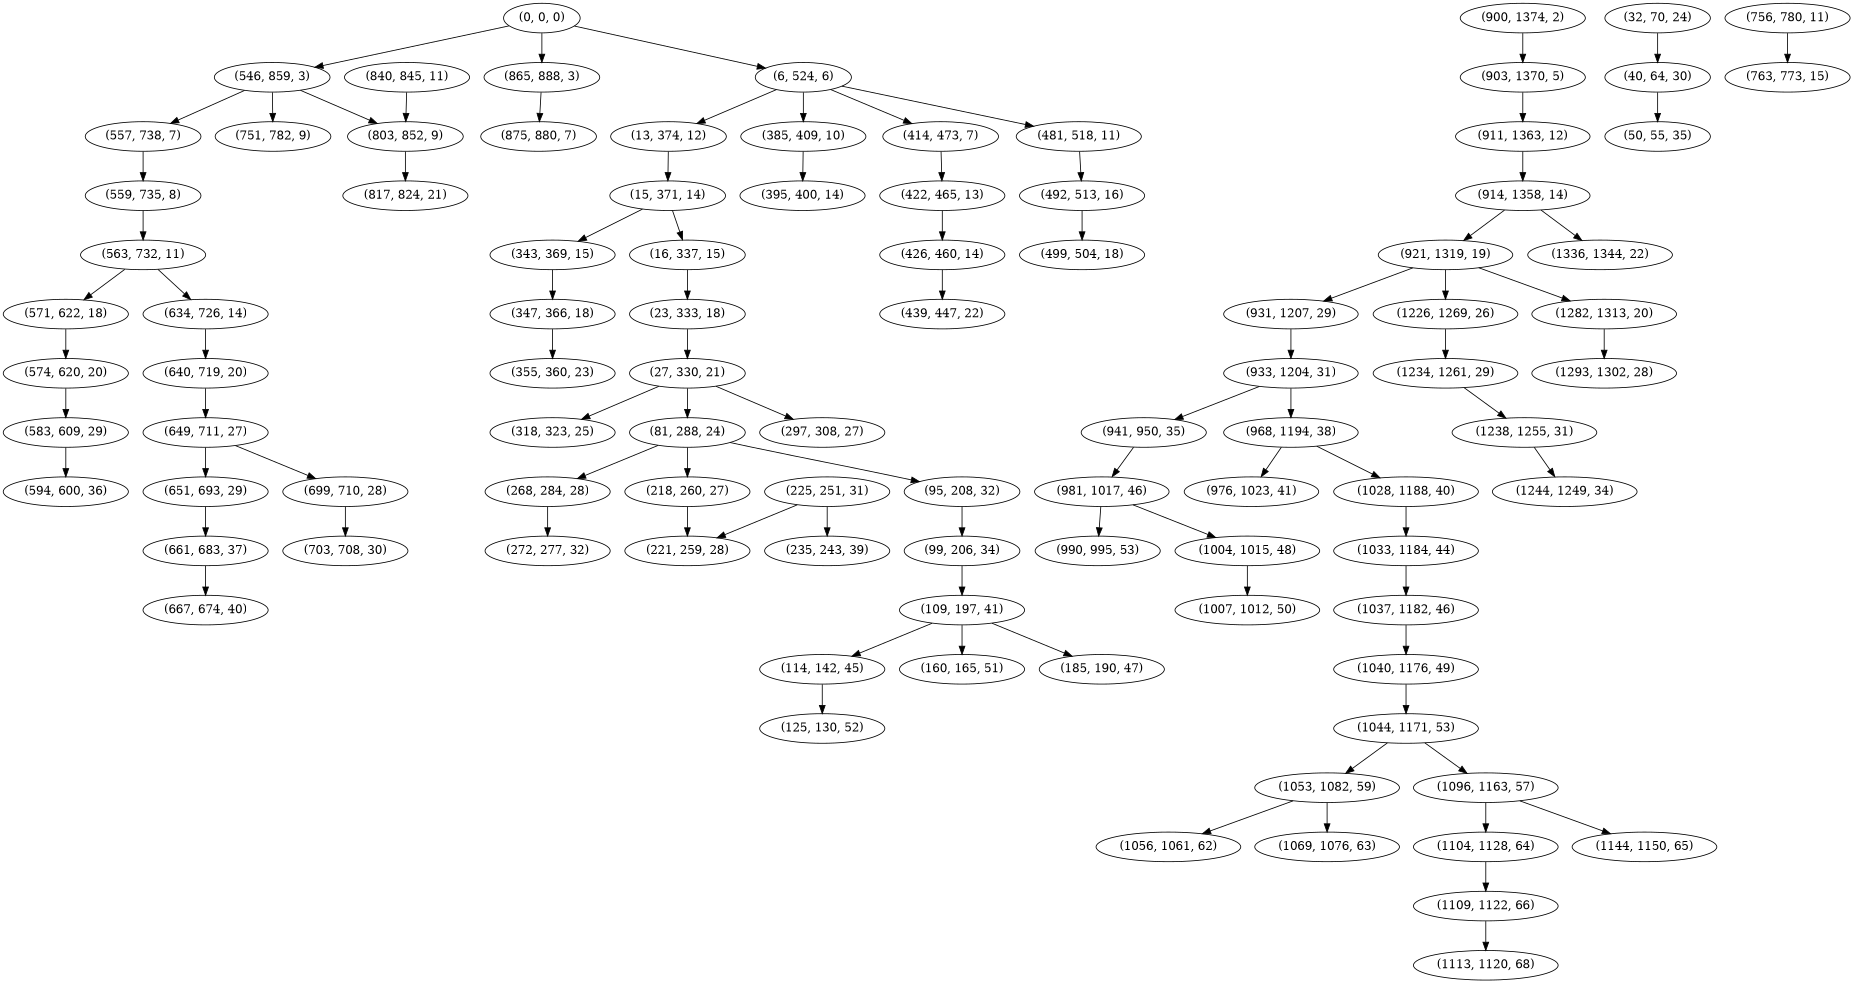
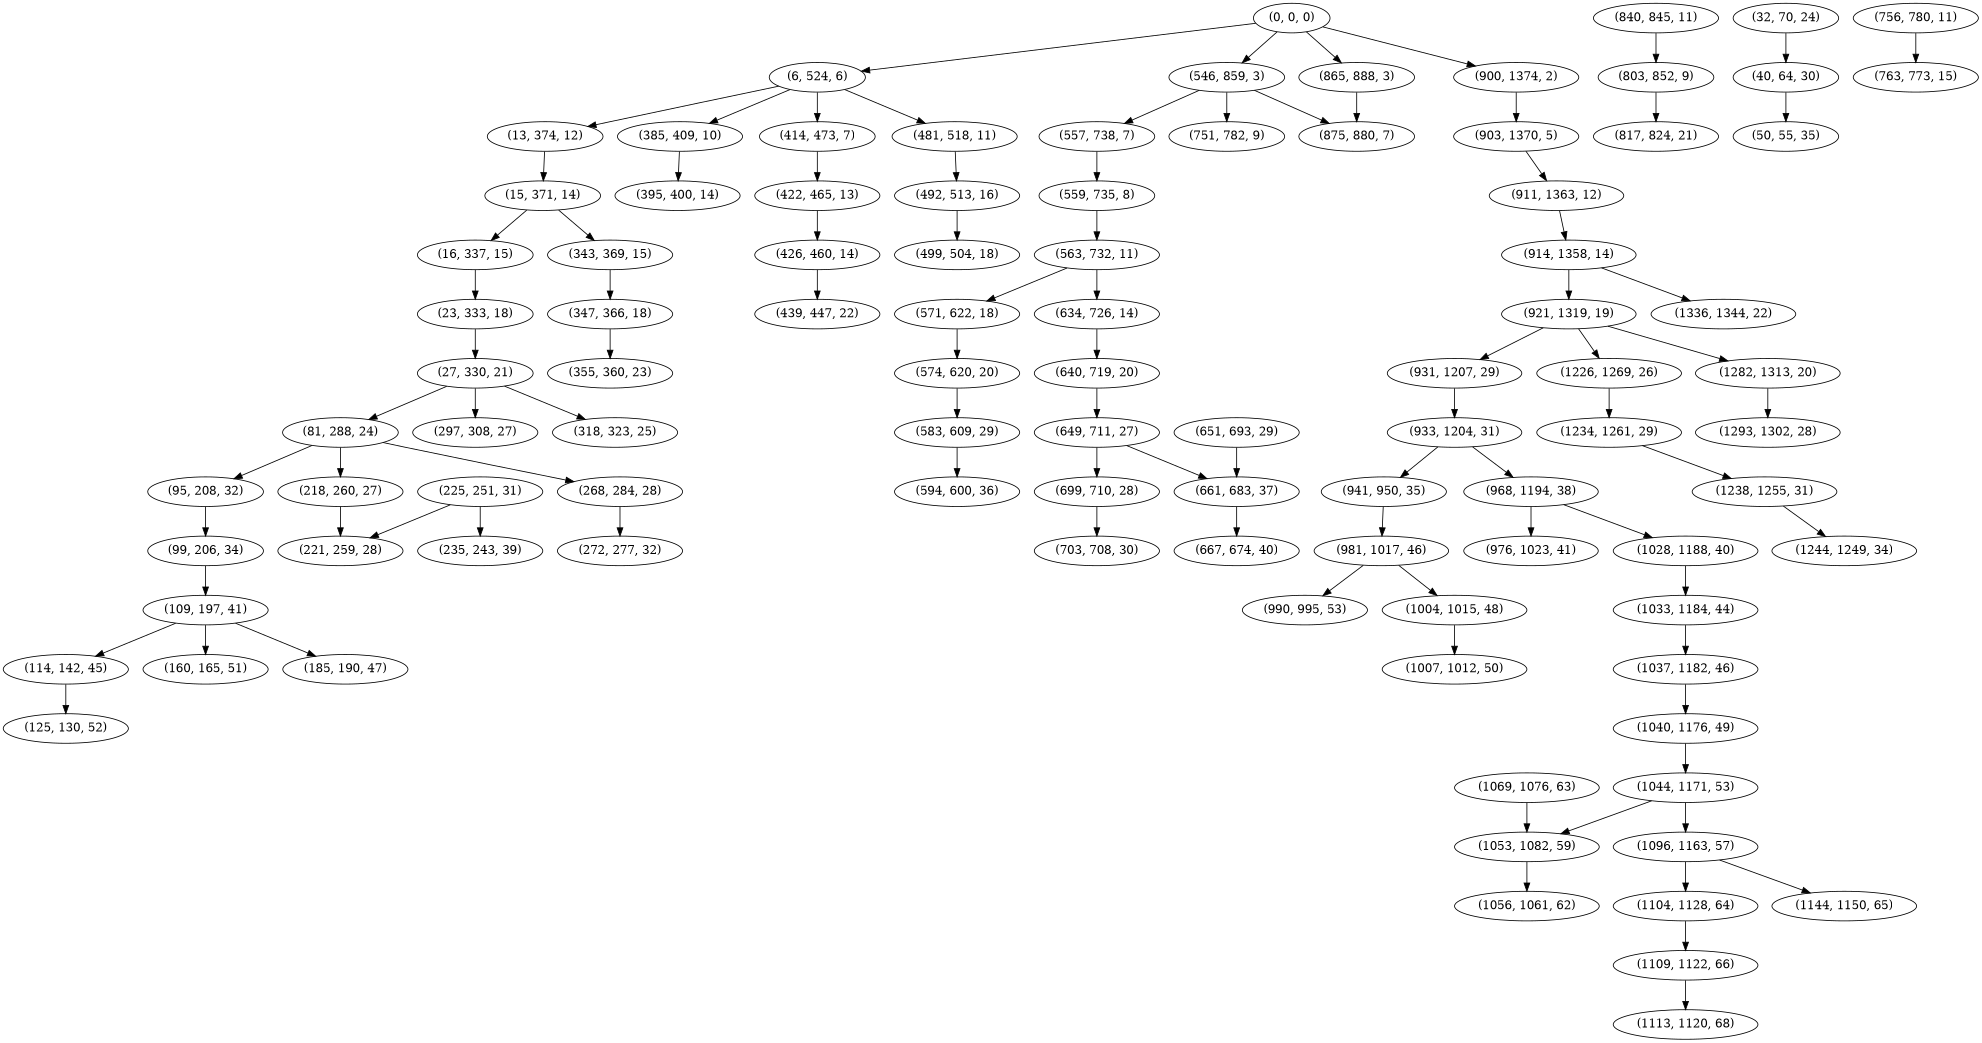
none -> (1395, 45)
(335, 105) -> (1288, 105)
(206, 458) -> (1163, 461)
(1327, 813) -> (1527, 813)
